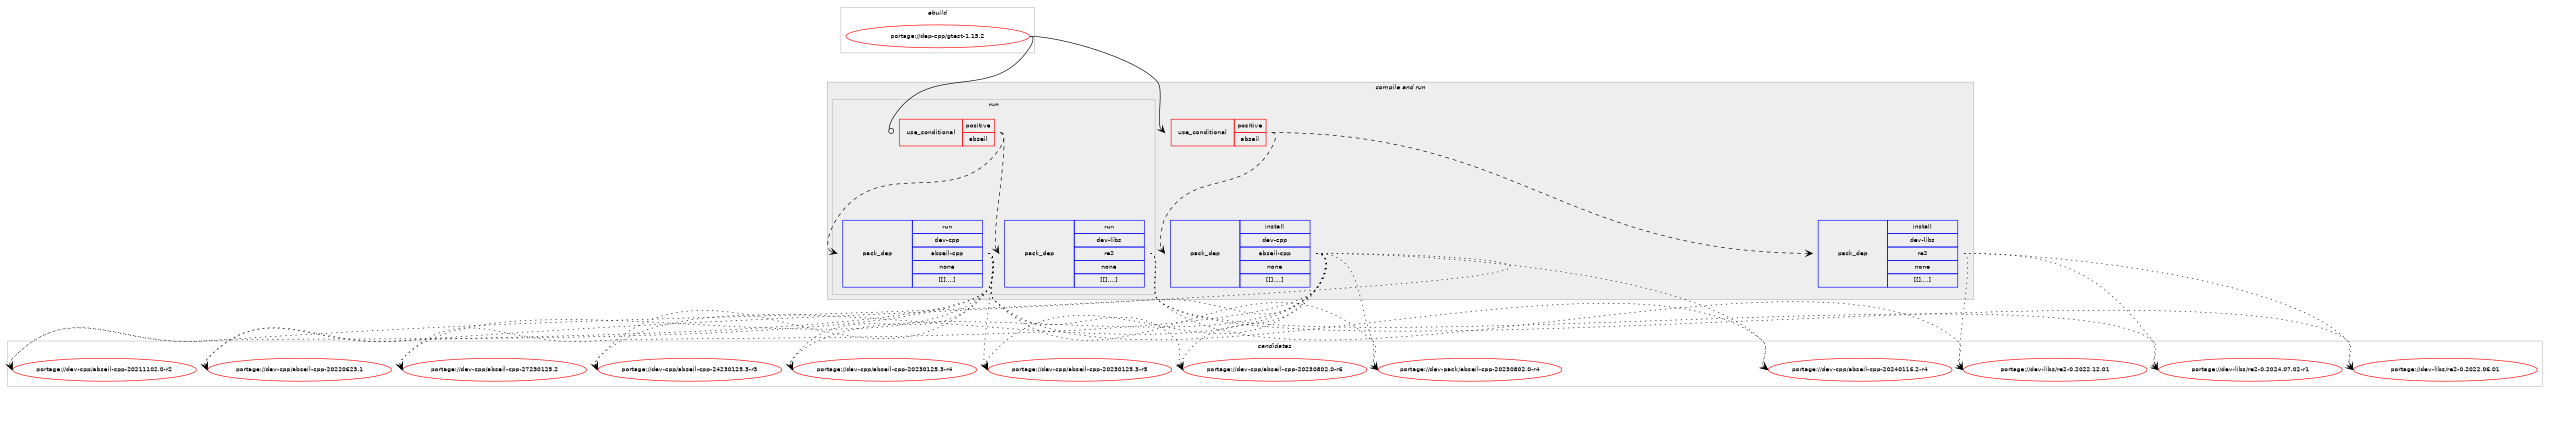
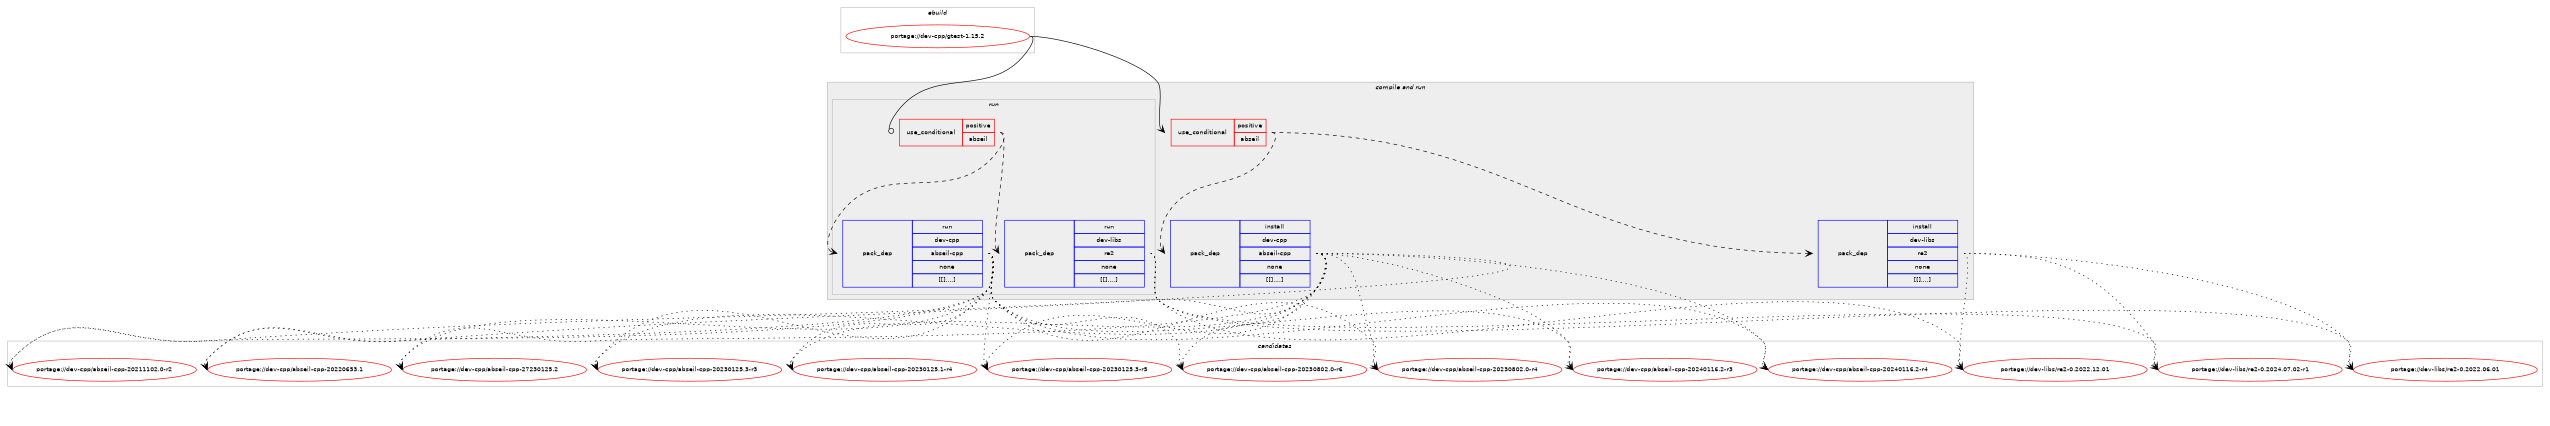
(938, 36) -> (938, 36)
(300, 370) -> (300, 370)
(690, 370) -> (690, 370)
(885, 370) -> (885, 370)
(1470, 370) -> (1470, 370)
none -> (1665, 370)
